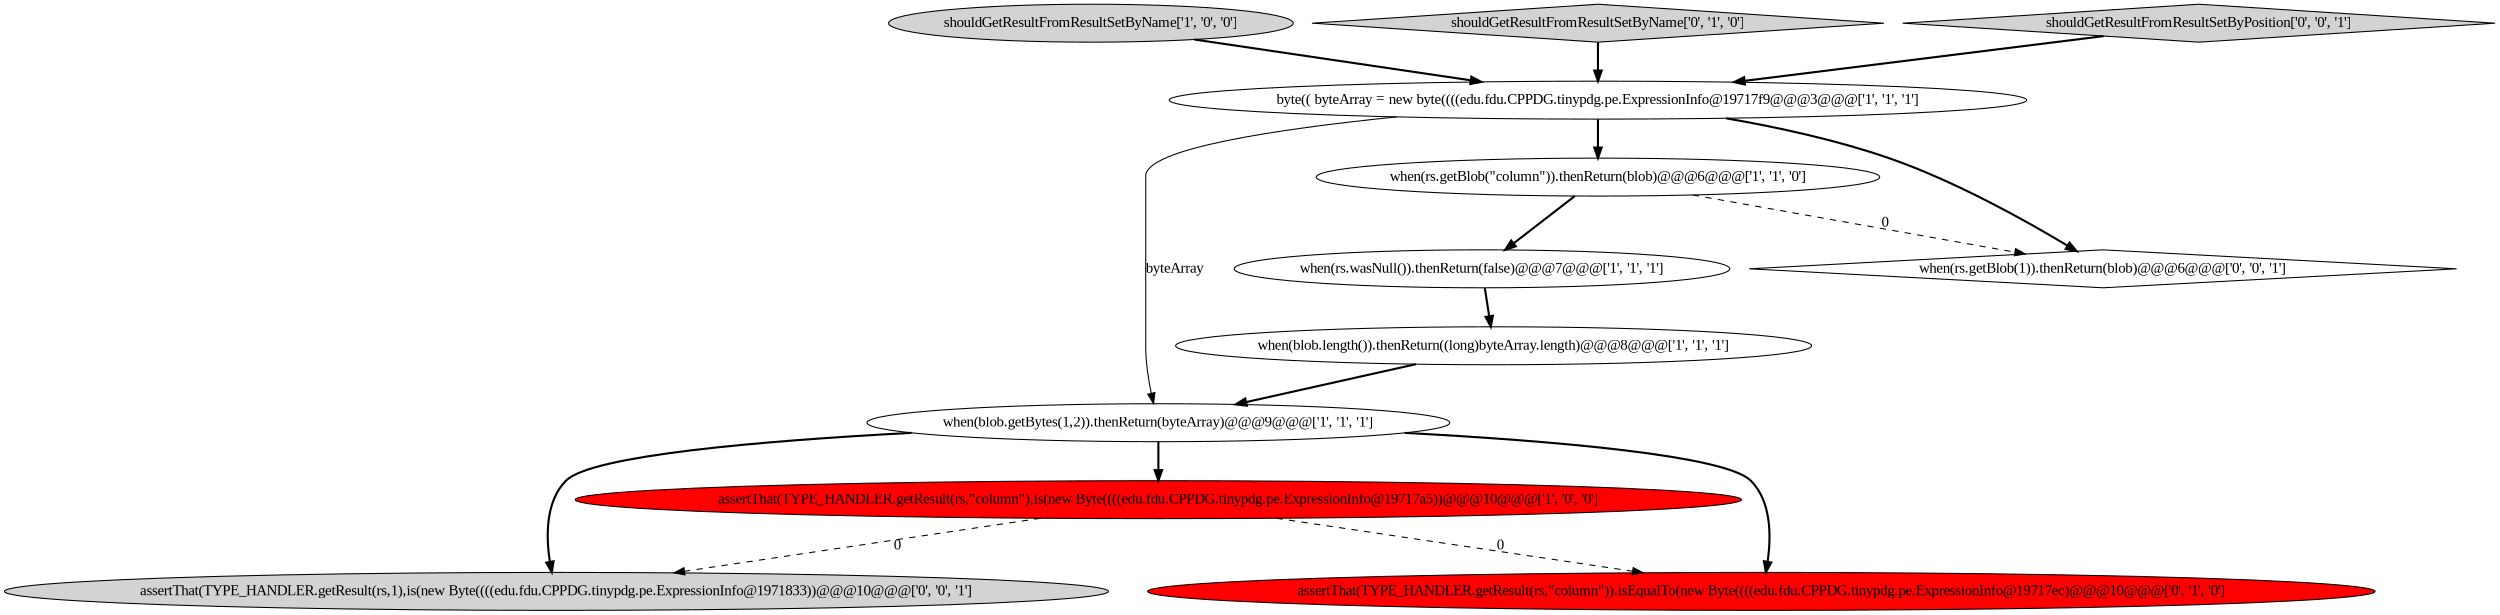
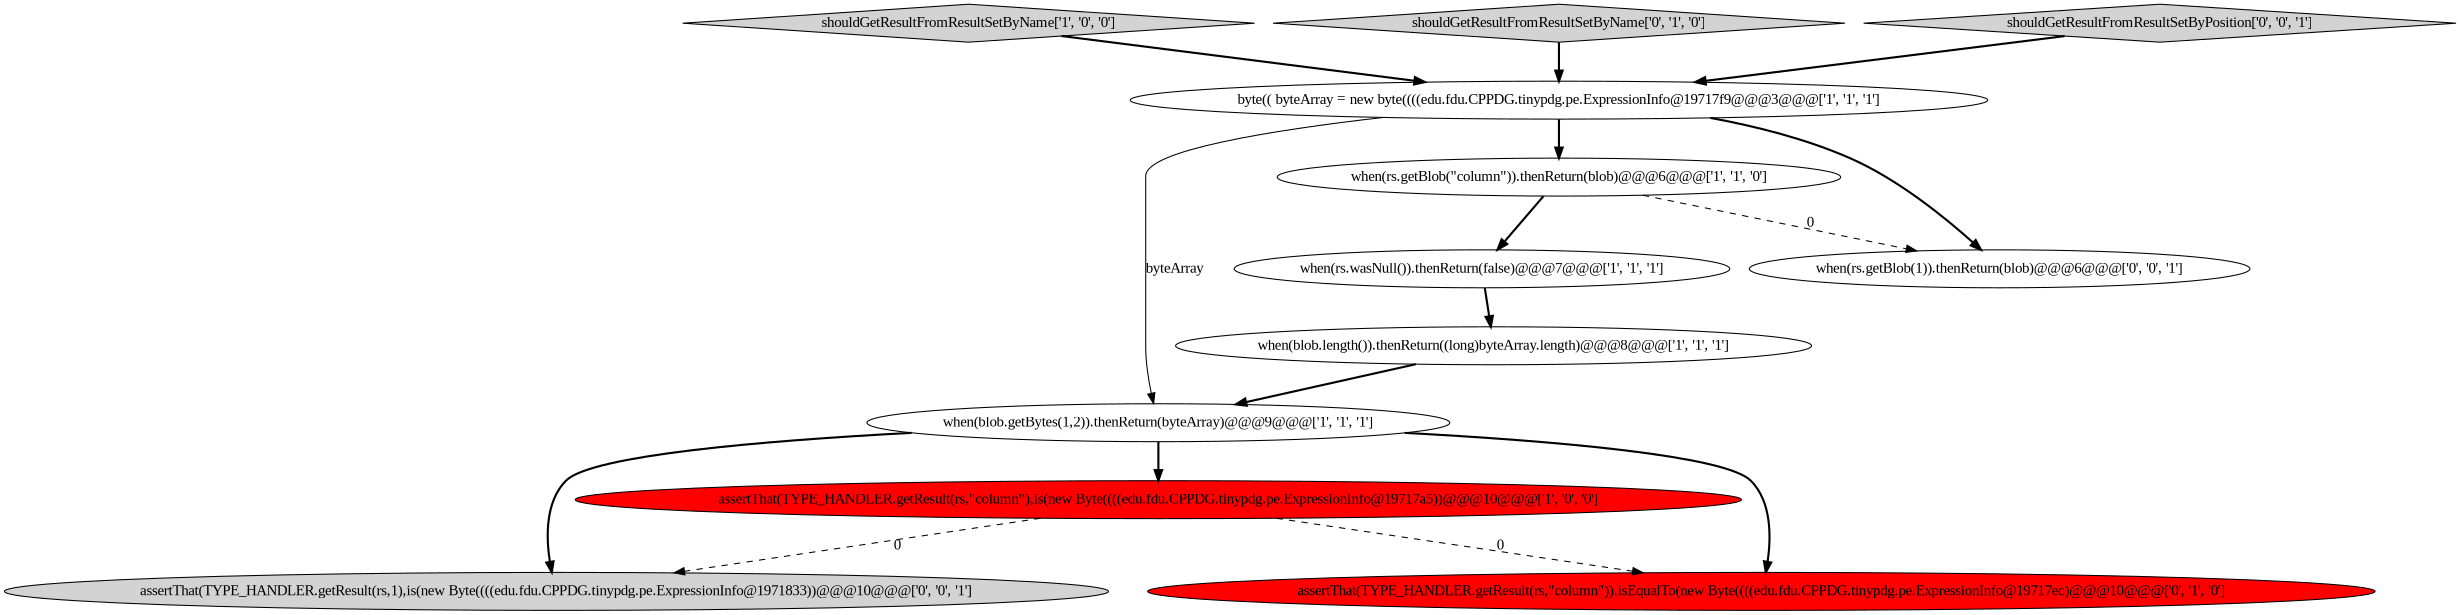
(1091, 23) -> (969, 23)
(2103, 269) -> (2000, 269)
